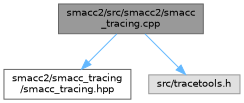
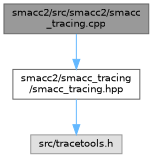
(162, 51) -> (76, 112)
